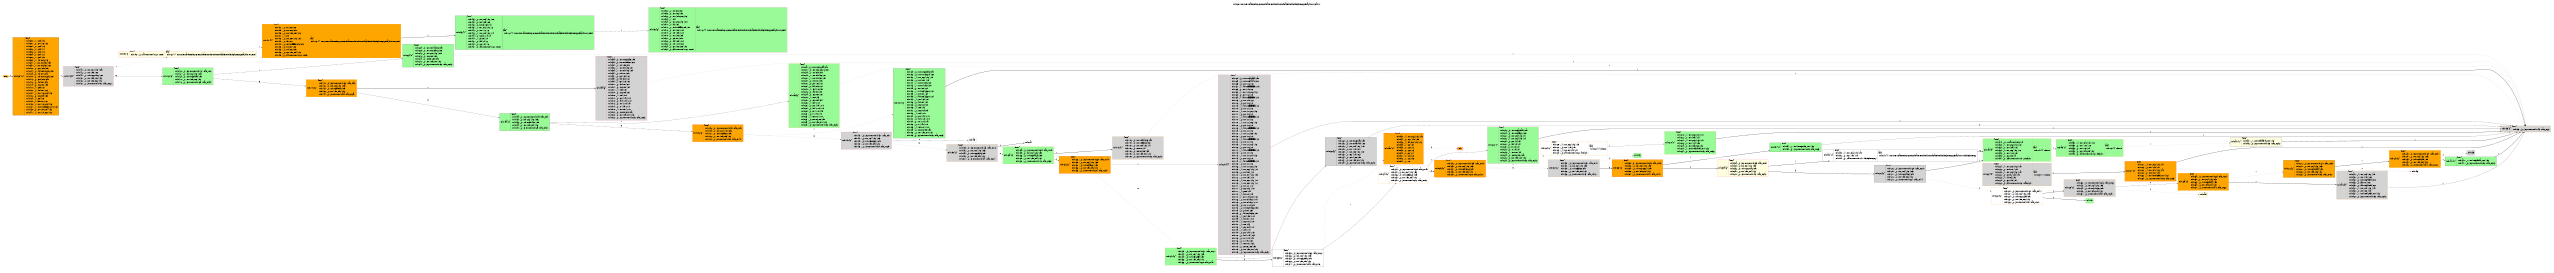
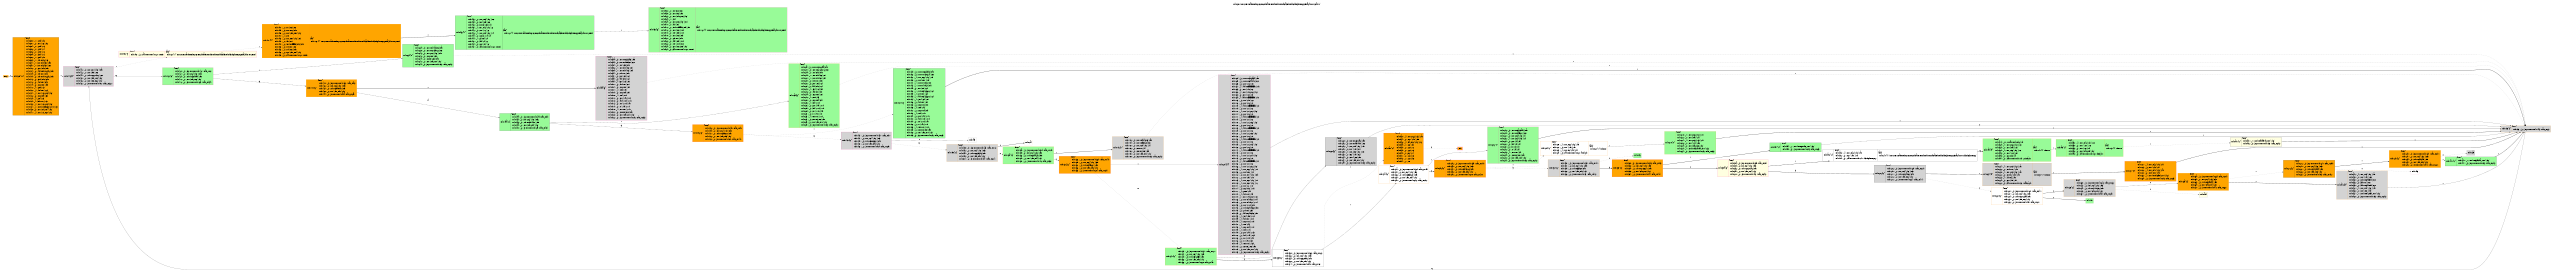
(1954, 166) -> (1954, 174)
none -> (1293, 269)
